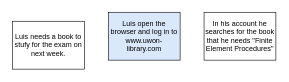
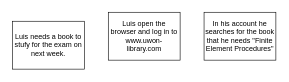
(144, 36) -> (144, 36)
